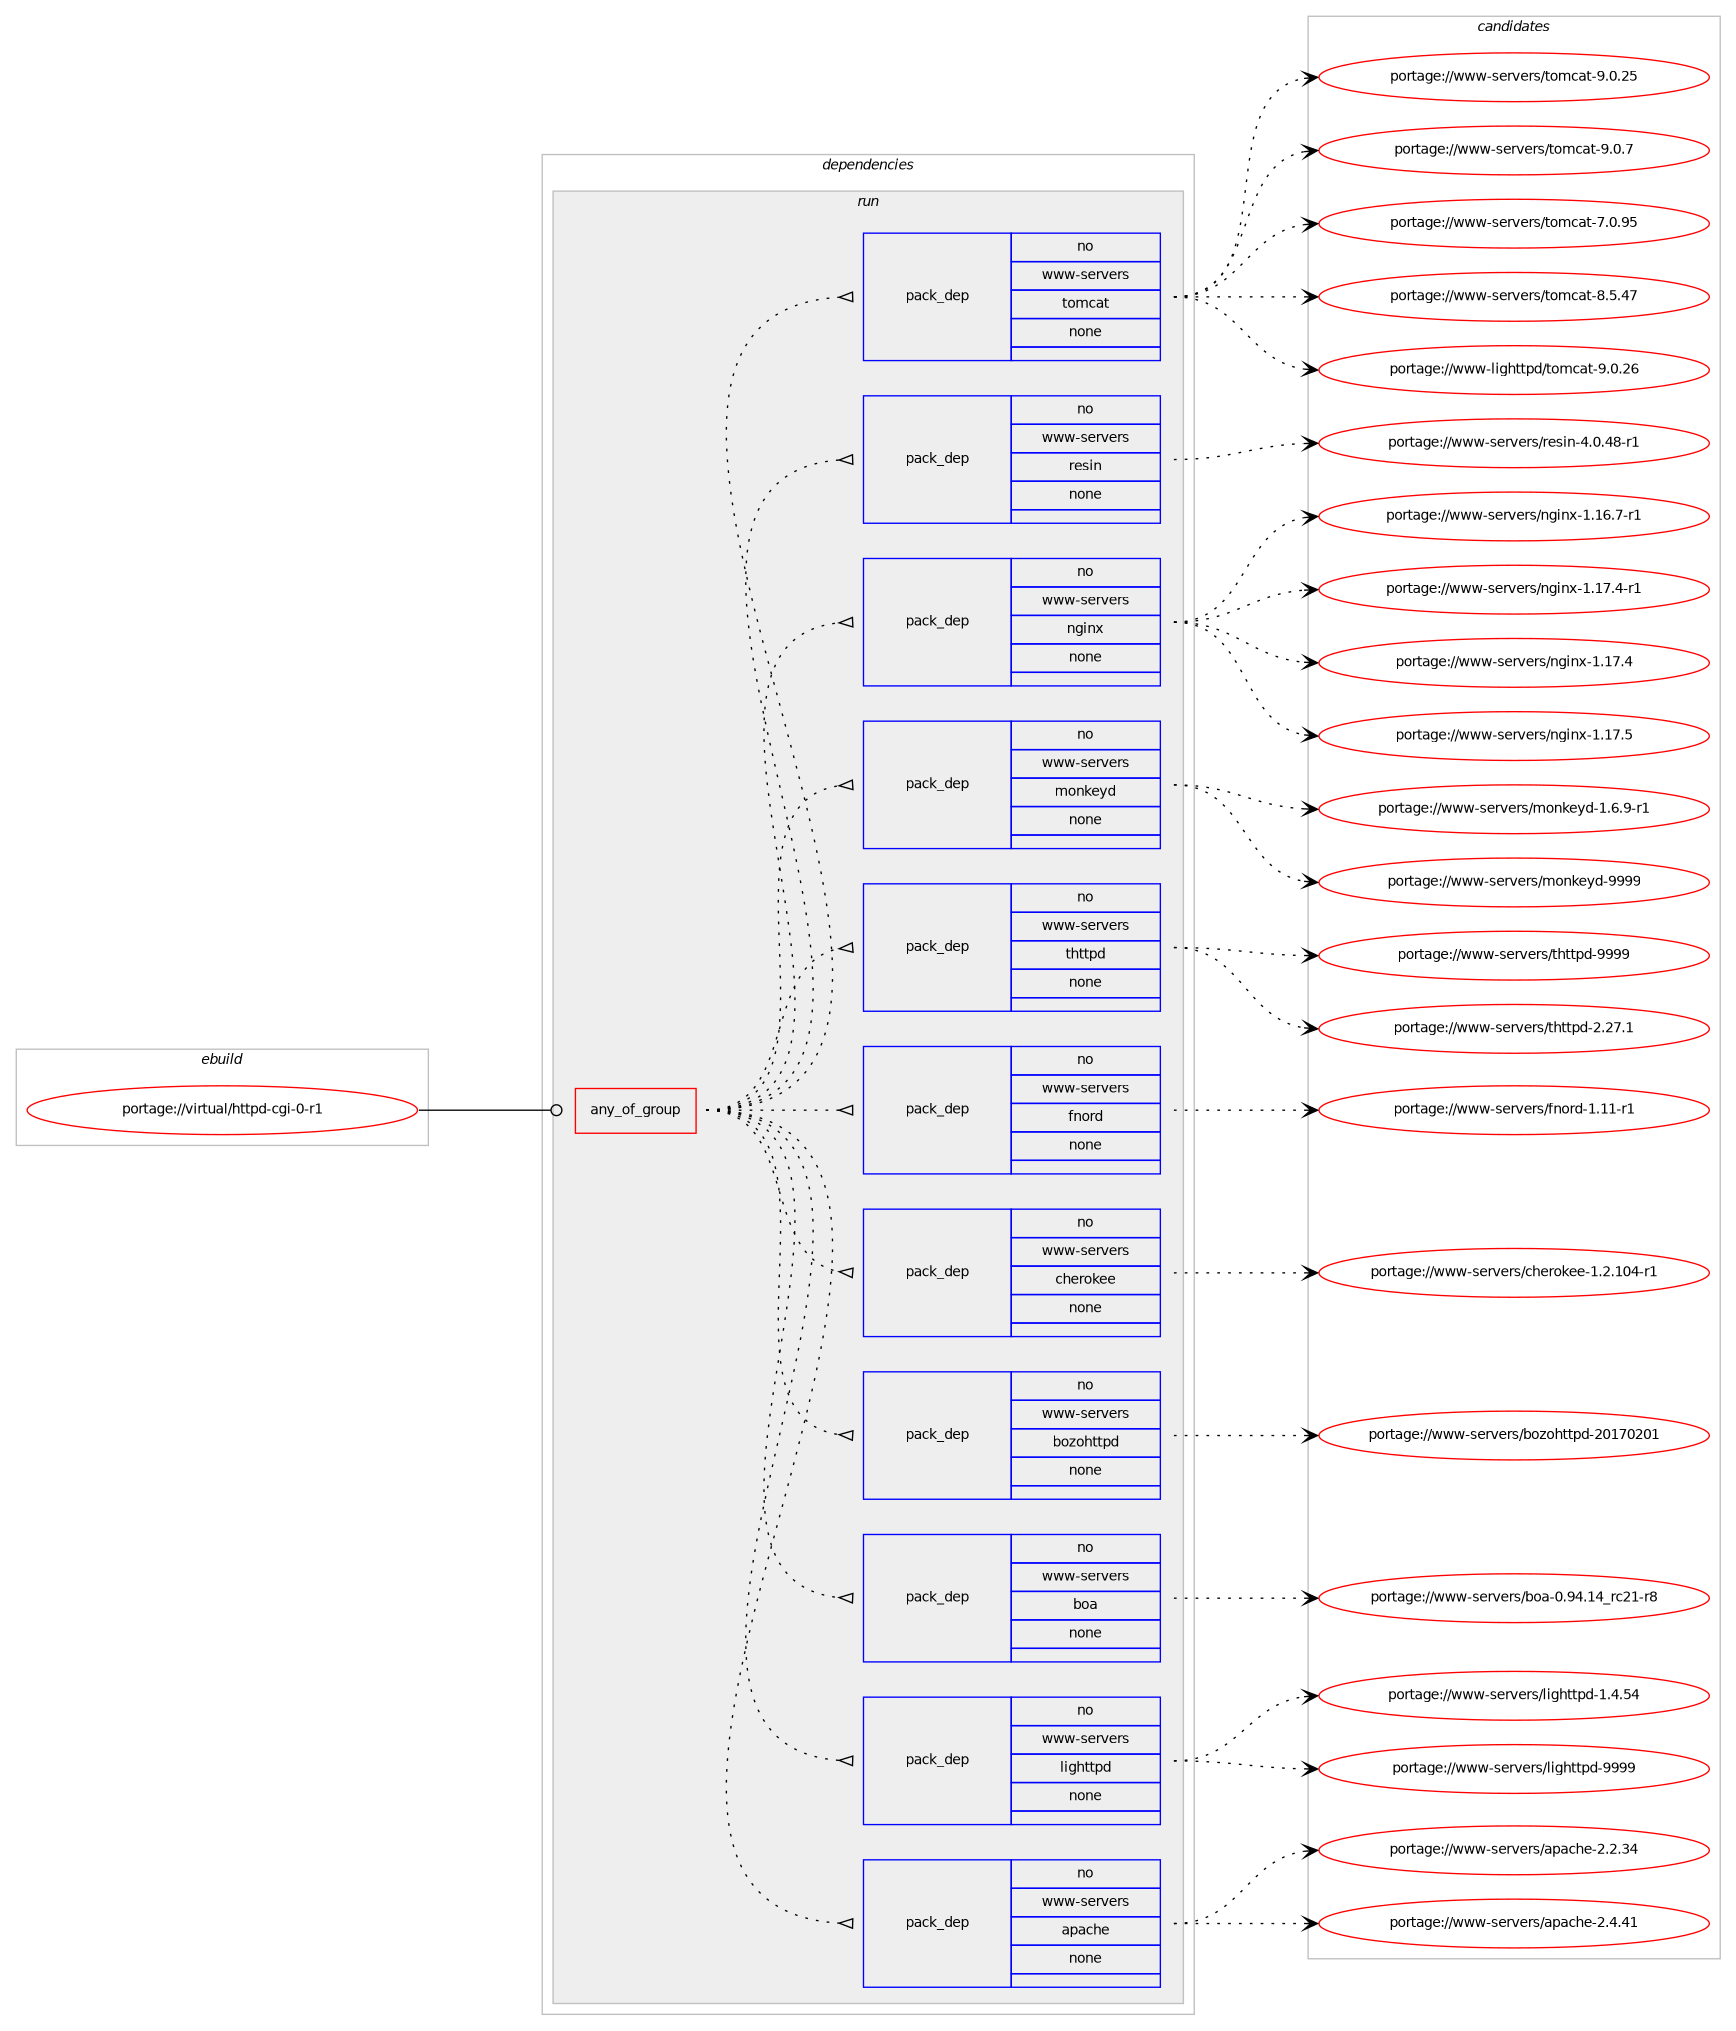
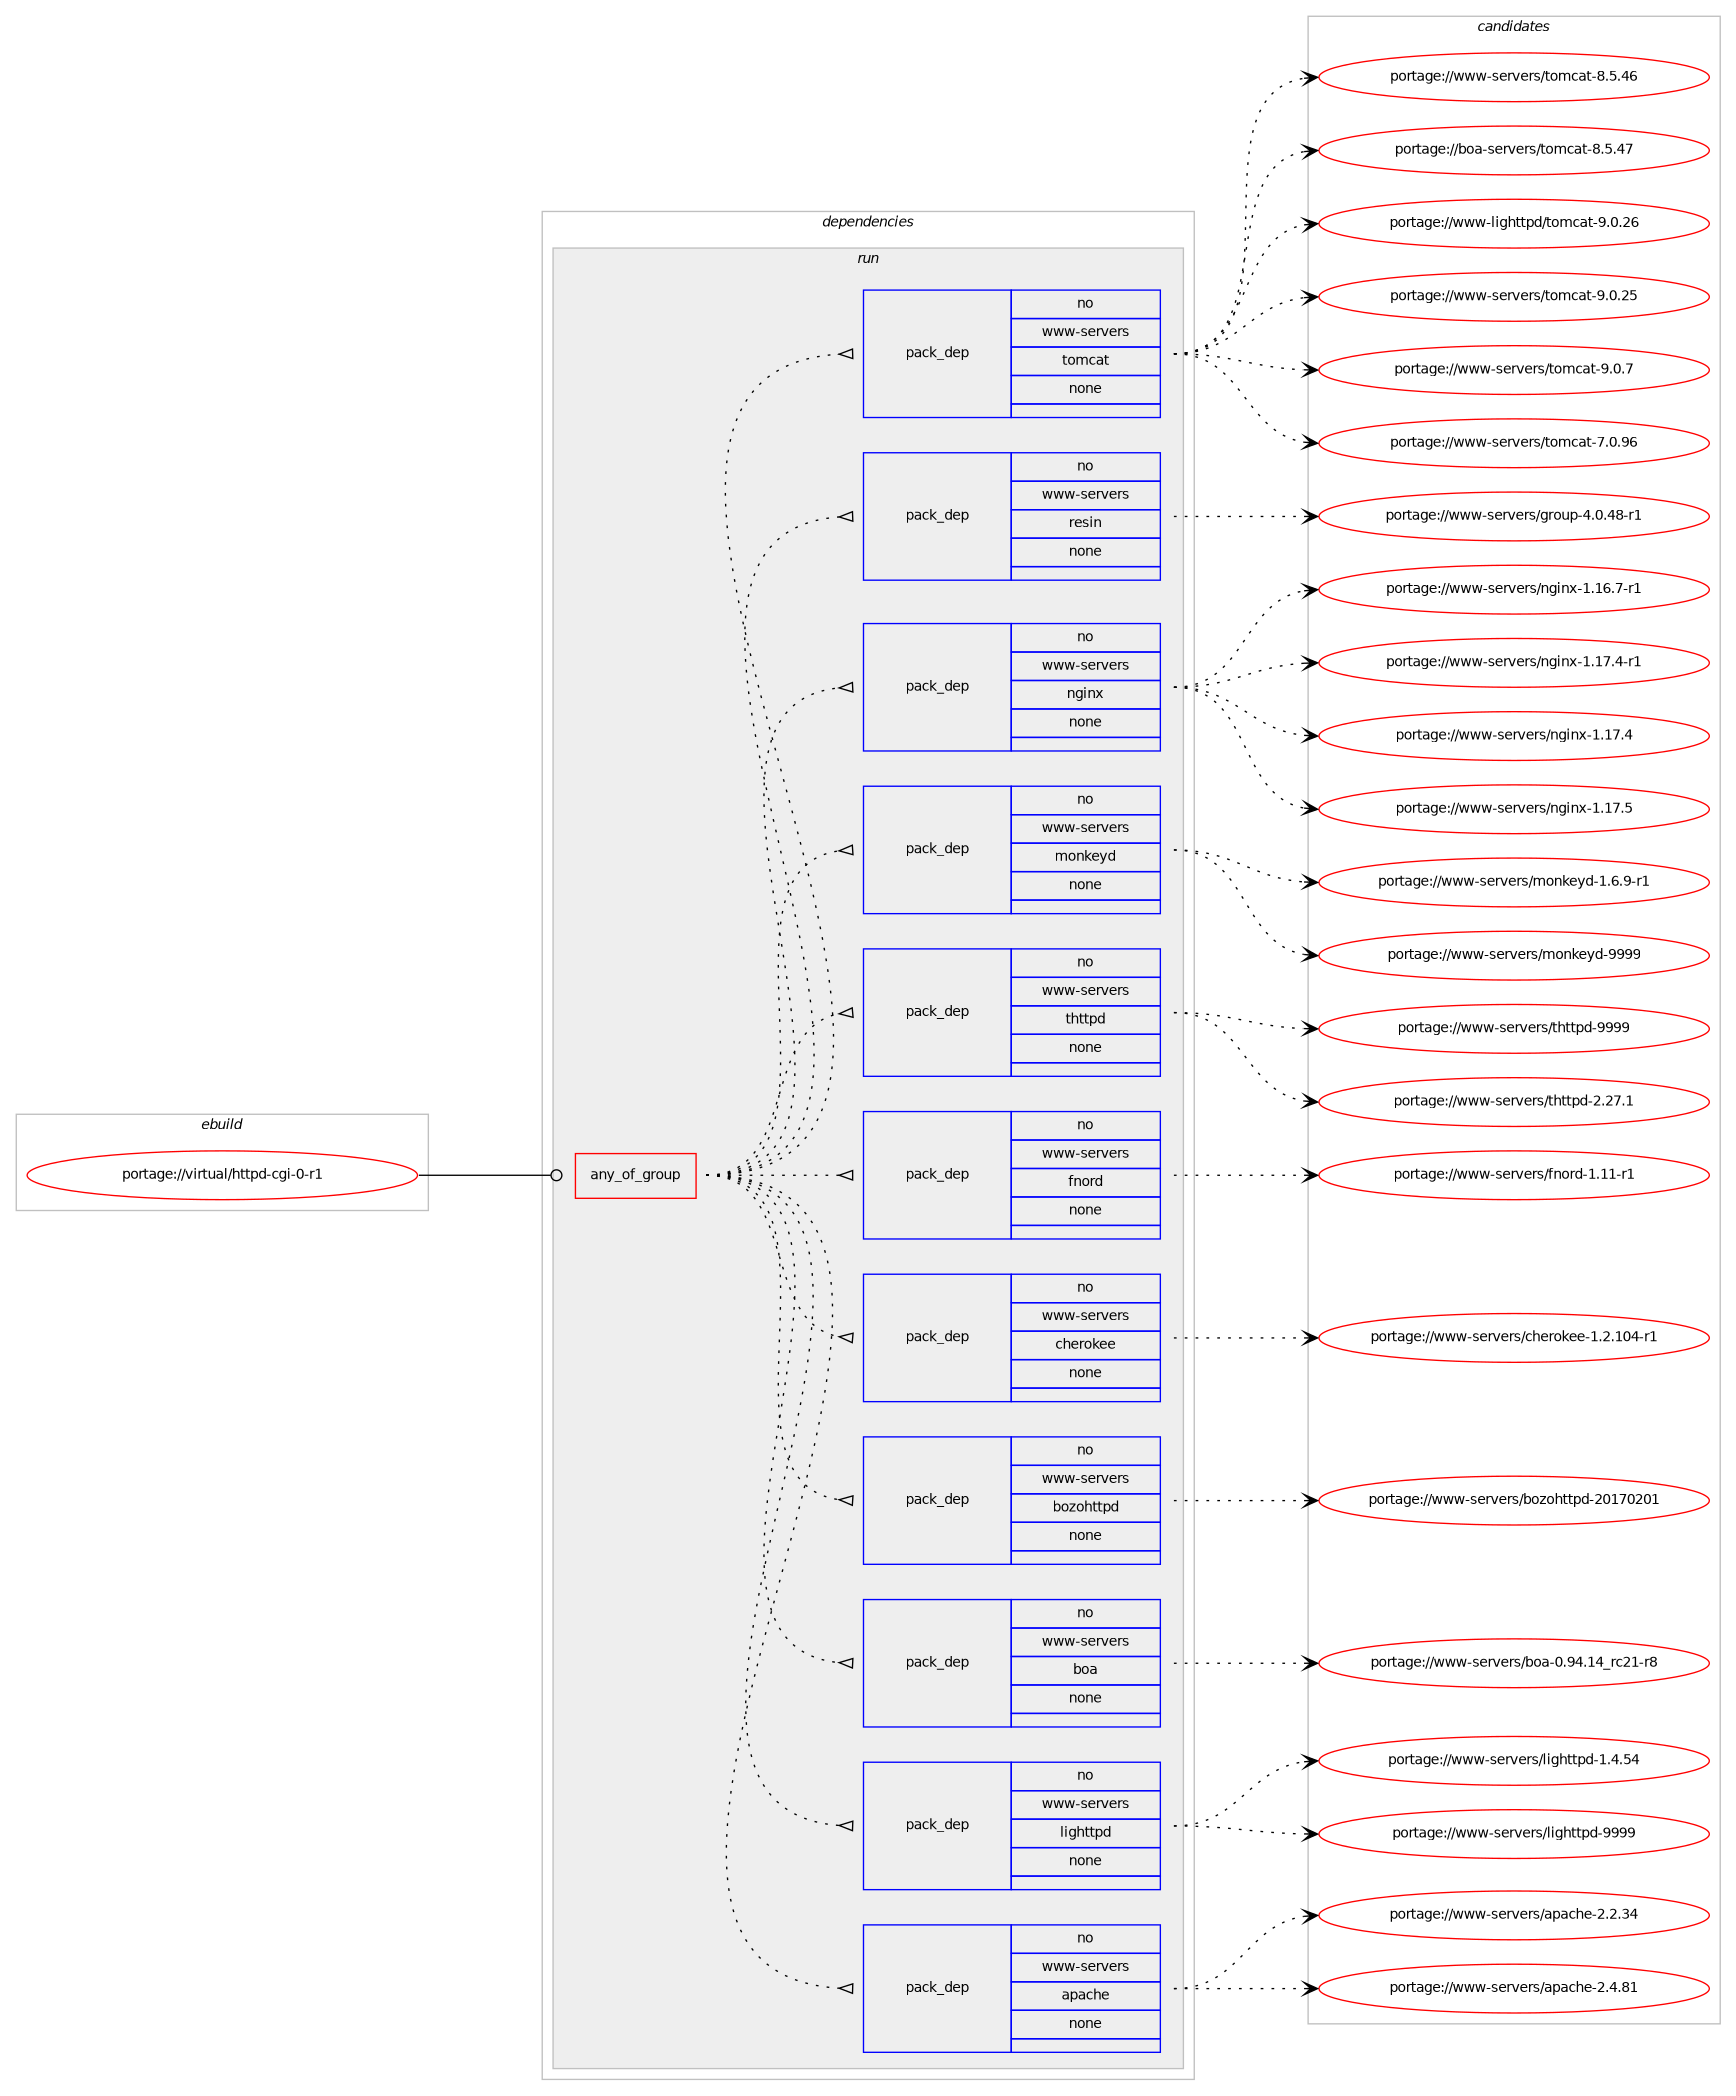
none -> (1514, 77)
(1514, 224) -> (1514, 443)
(1514, 297) -> (1514, 150)
(1514, 443) -> (1514, 516)
(1514, 1924) -> (1514, 1989)
